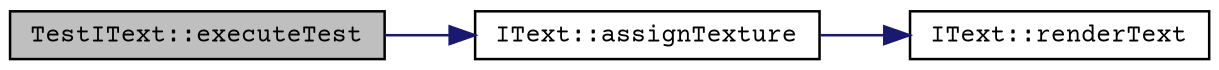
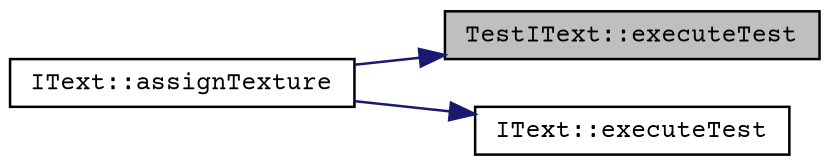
(417, 35) -> (387, 61)
(1060, 35) -> (632, 131)
